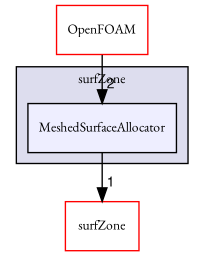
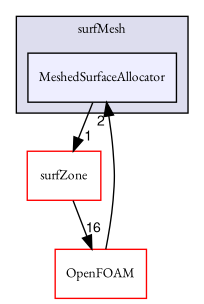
(102, 80) -> (102, 29)
none -> (80, 219)
